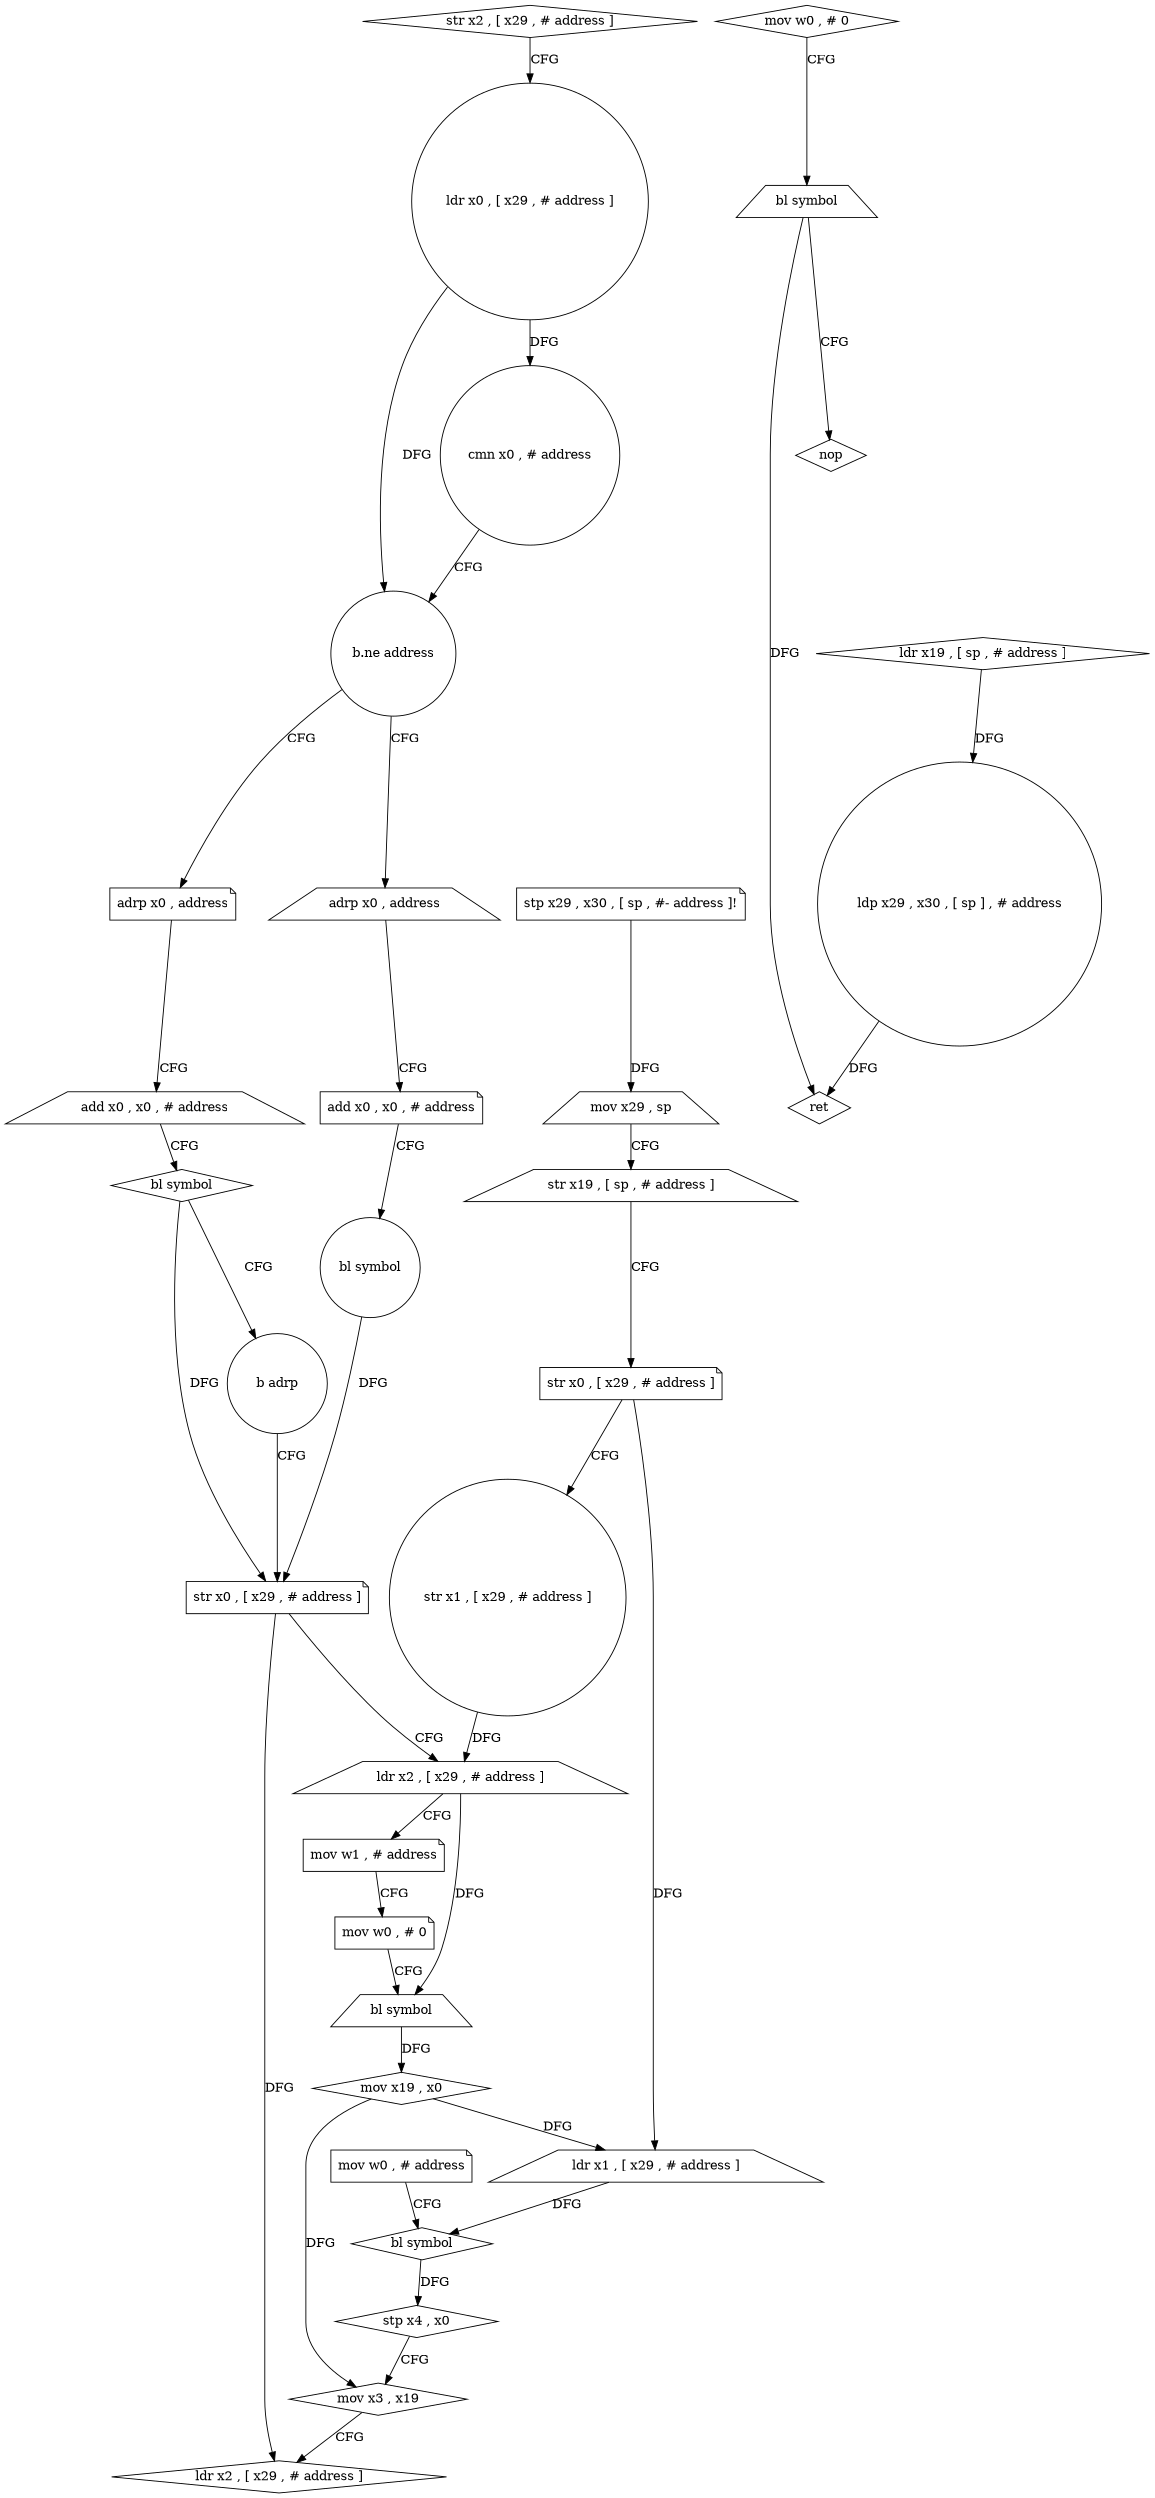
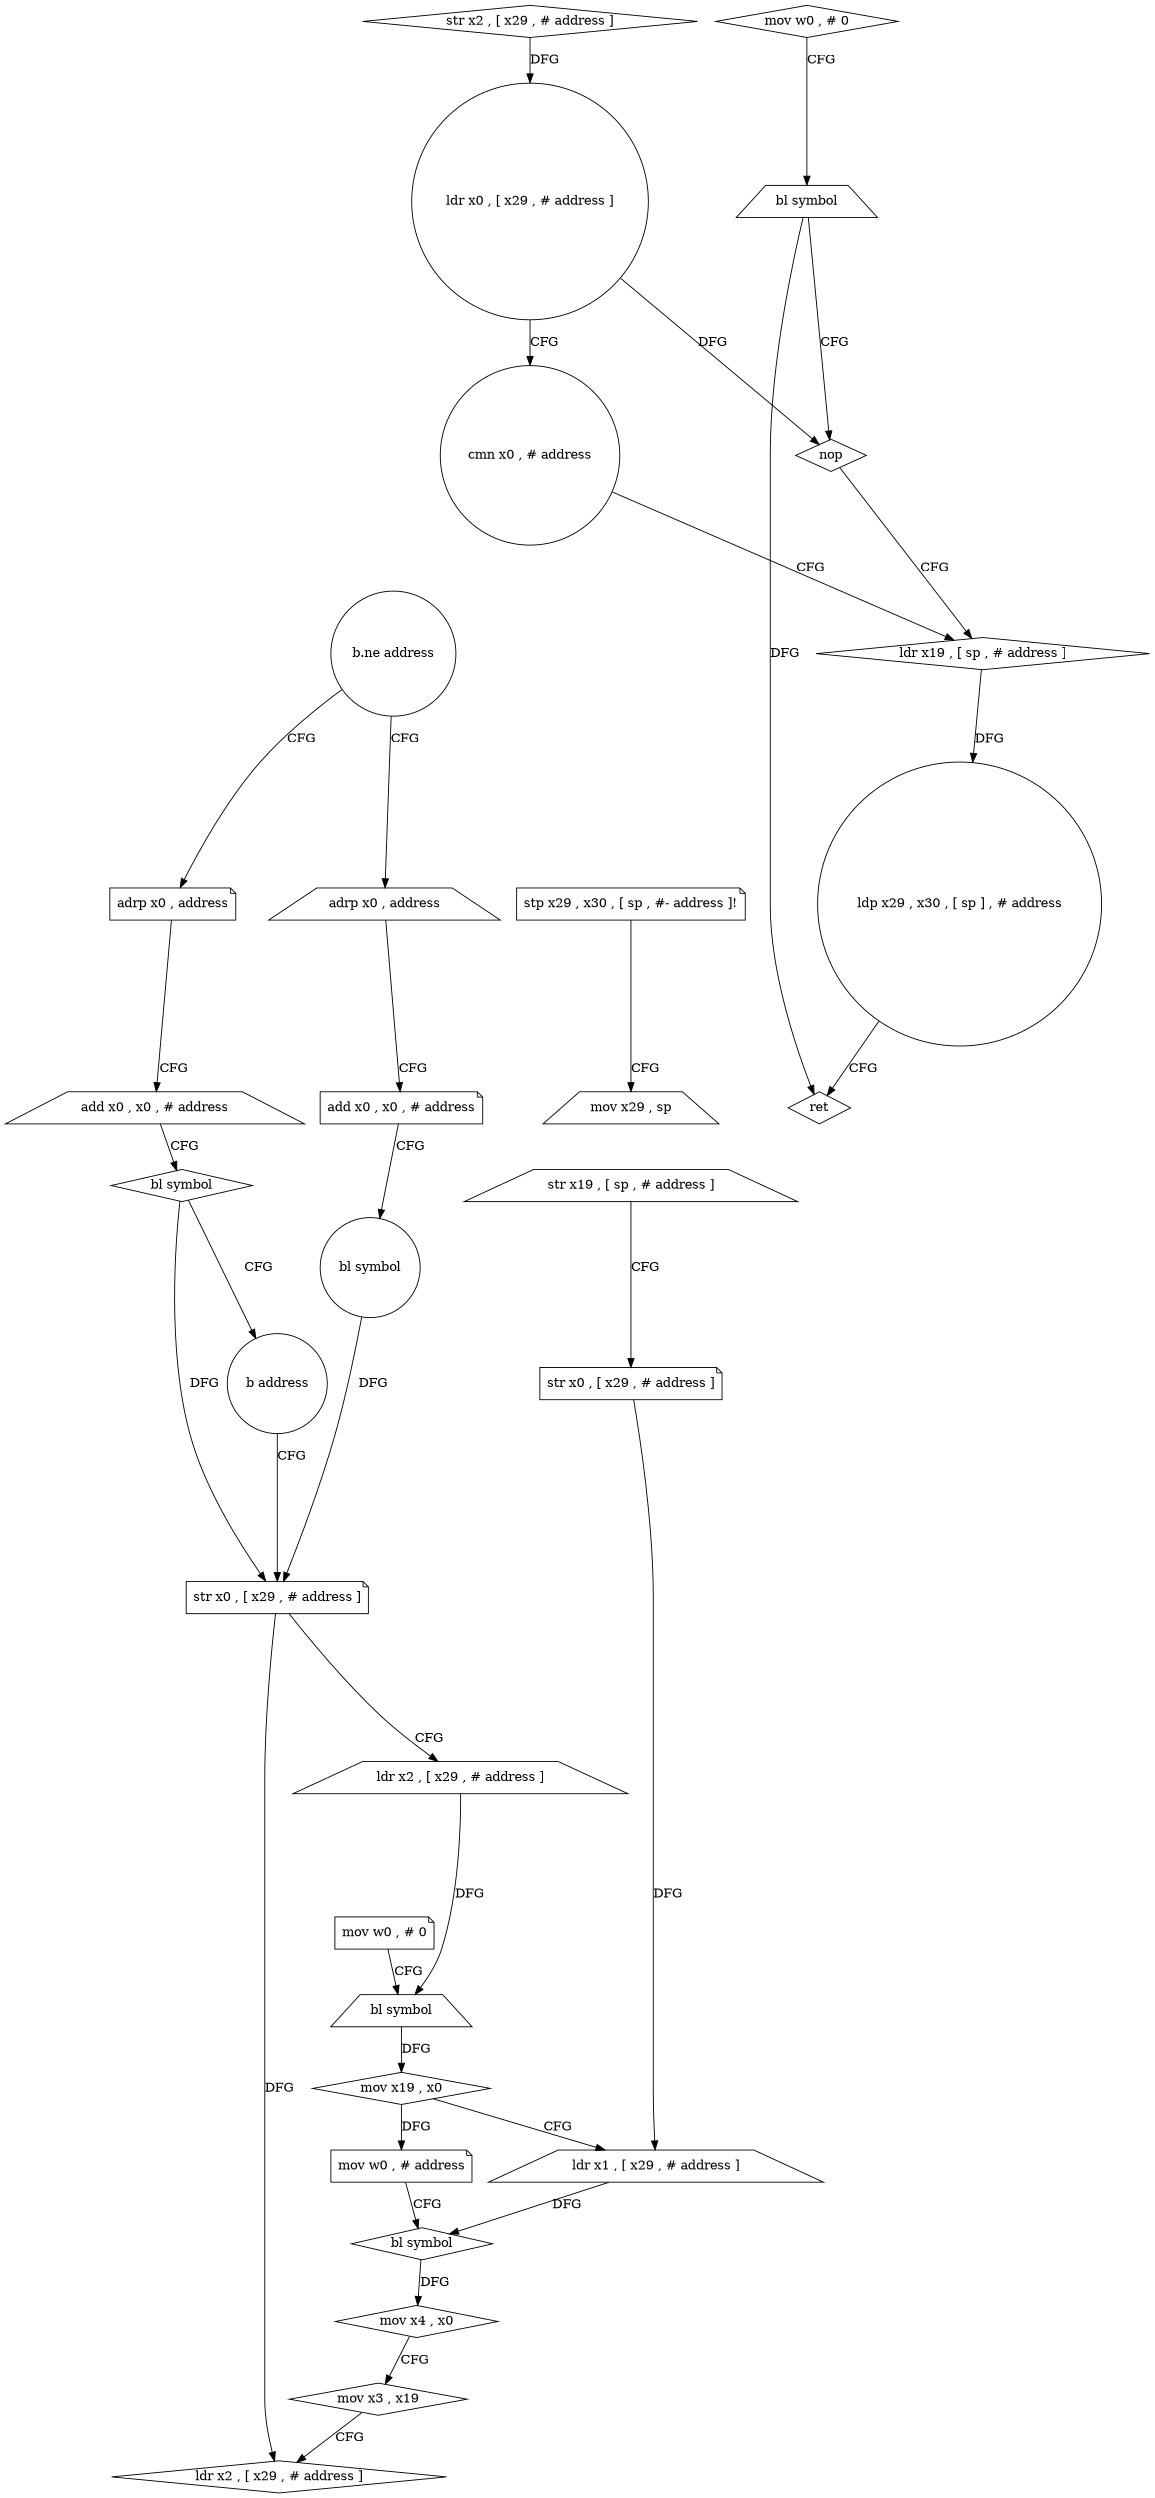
(545, 60) -> (545, 60)
(544, 343) -> (544, 343)
(387, 428) -> (716, 359)
none -> (903, 549)
(456, 562) -> (779, 564)
(645, 1069) -> (645, 1069)
(863, 1069) -> (863, 1069)
(631, 1142) -> none
(277, 1384) -> (277, 1384)
(508, 1598) -> none
(374, 1855) -> none
(558, 2127) -> (558, 2127)
(306, 2233) -> (401, 2123)
(417, 2321) -> (417, 2321)
